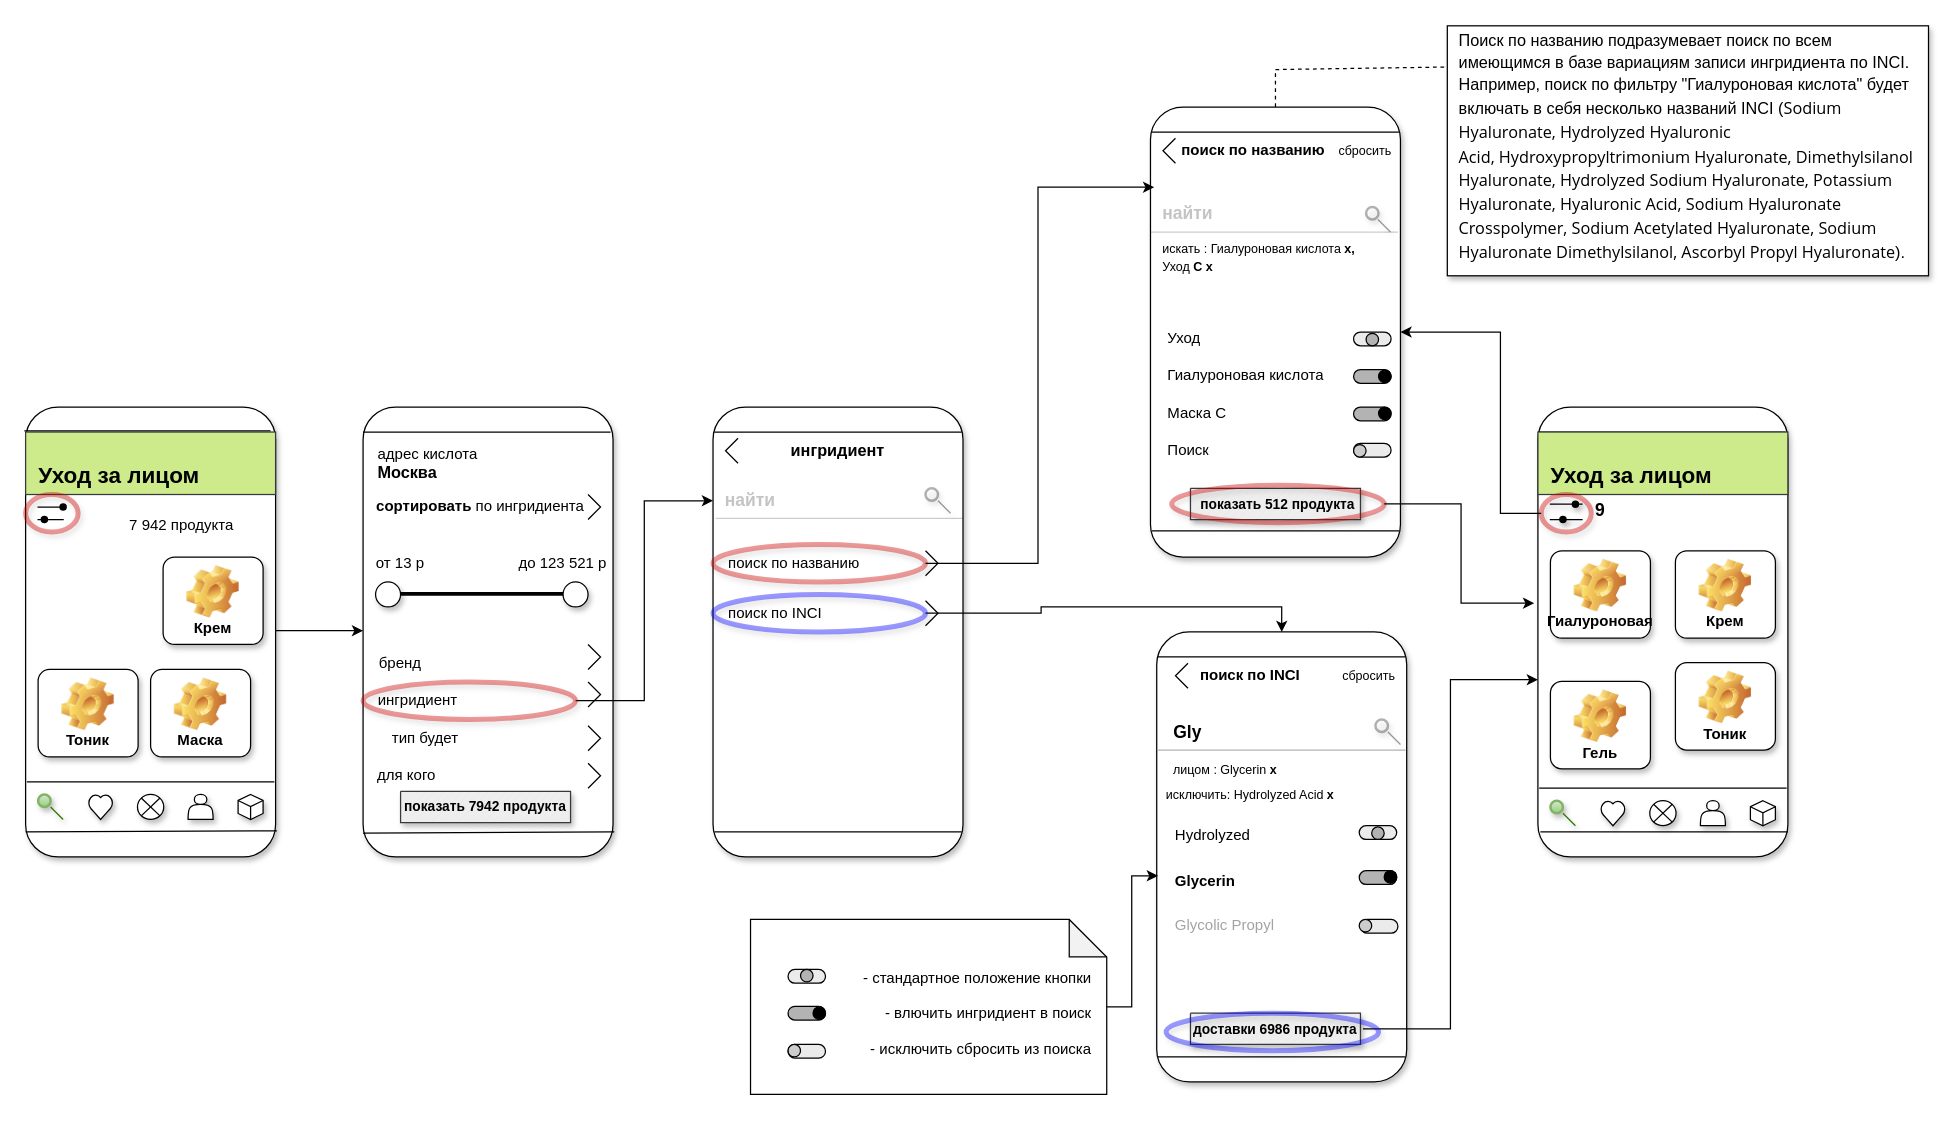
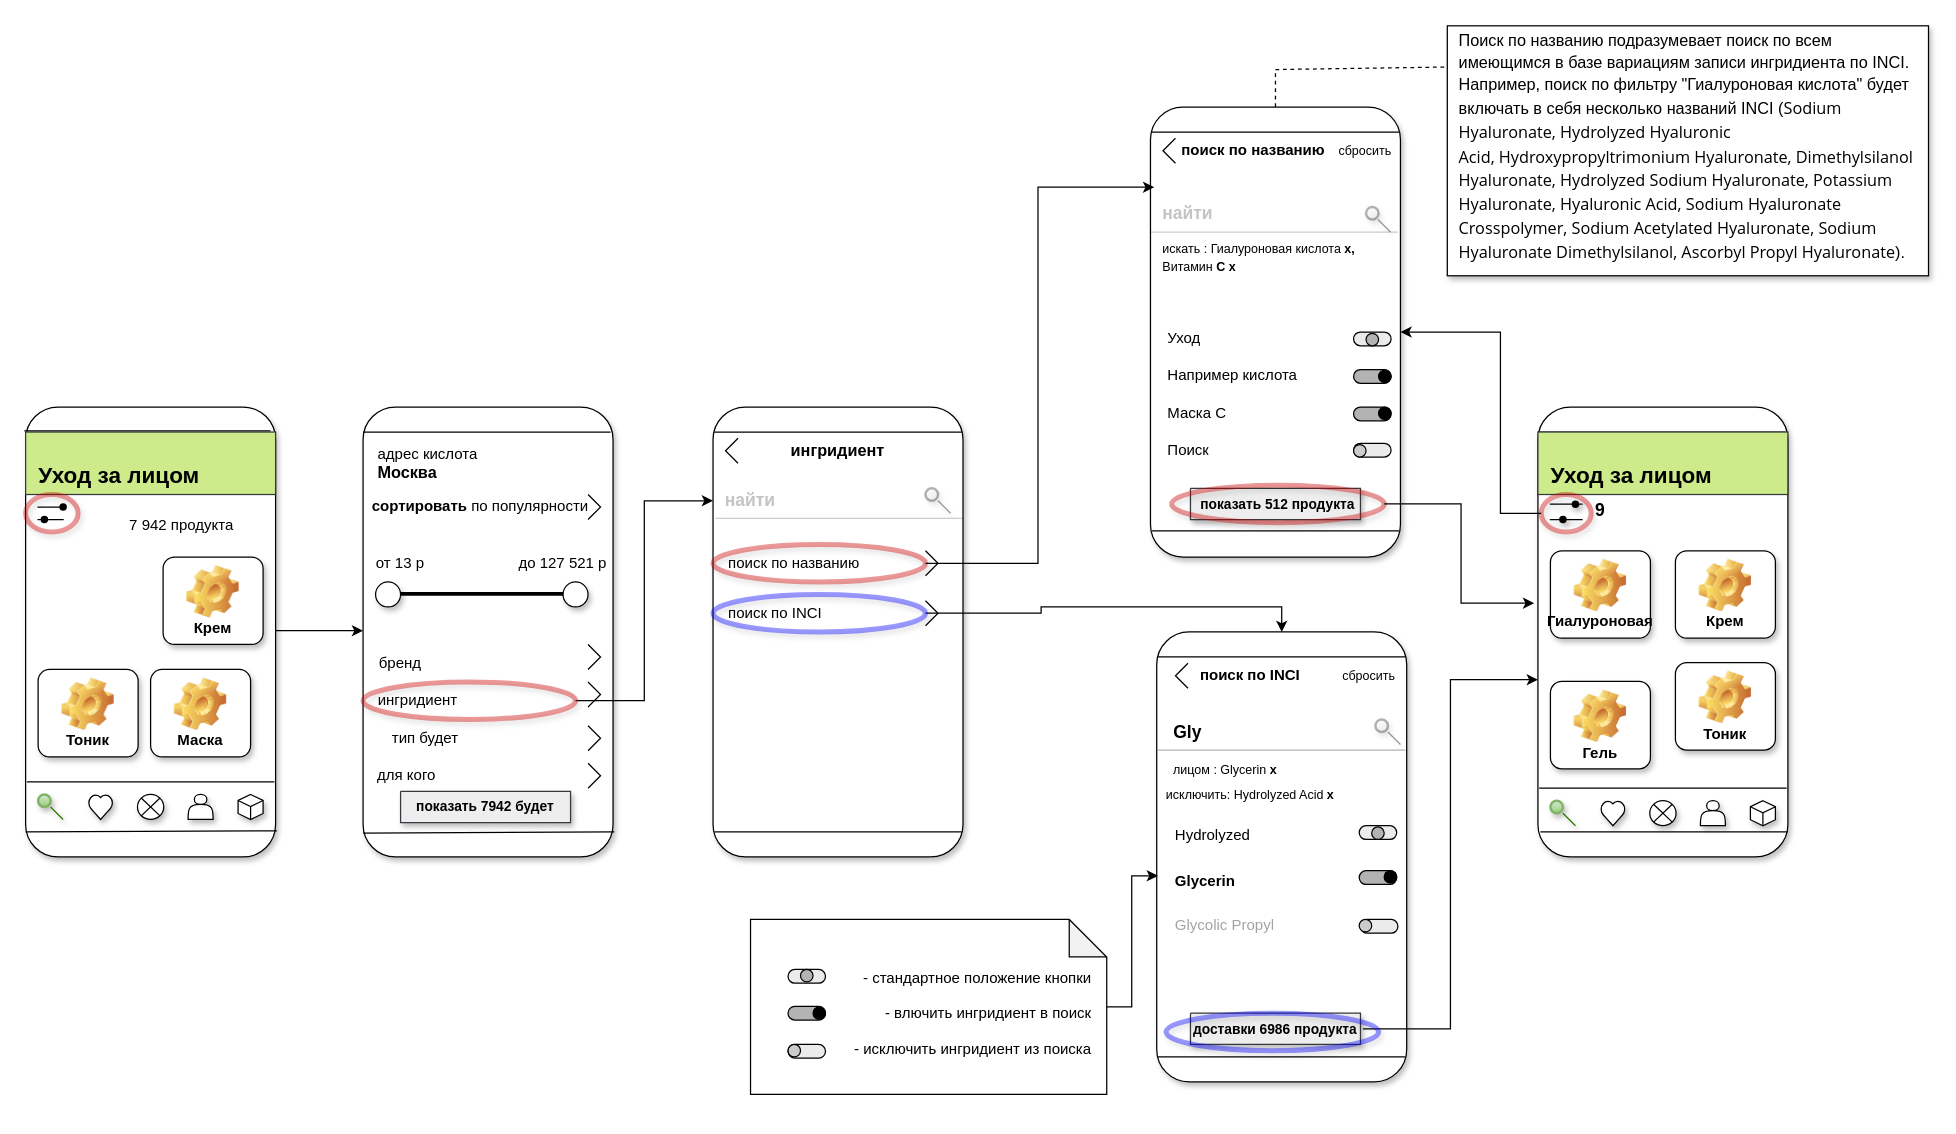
(1274, 257) -> (1274, 257)
(1250, 376) -> (1233, 376)
(481, 507) -> (481, 507)
(563, 563) -> (563, 563)
(486, 807) -> (486, 807)
(972, 1013) -> (965, 1013)
